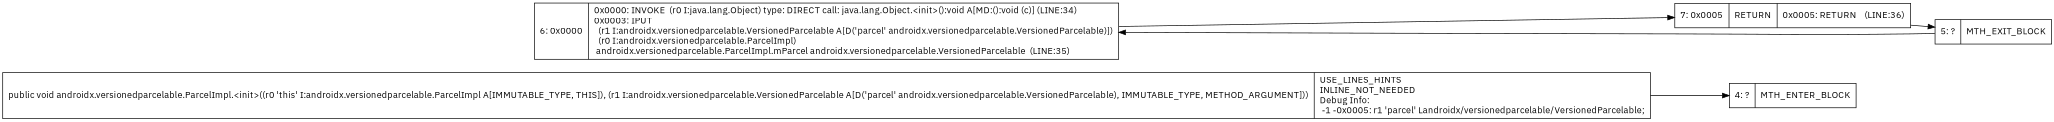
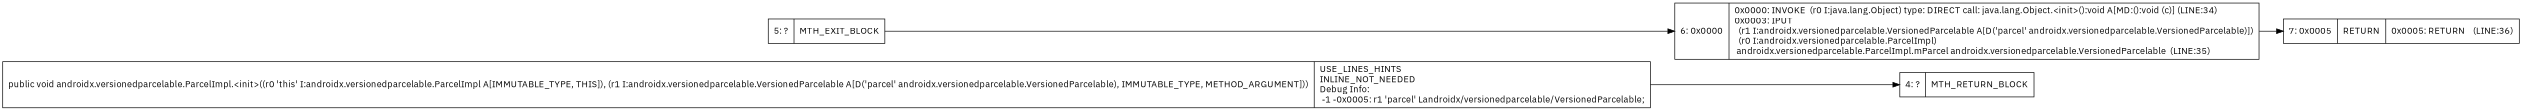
(1919, 26) -> none
(1806, 95) -> (1980, 84)
